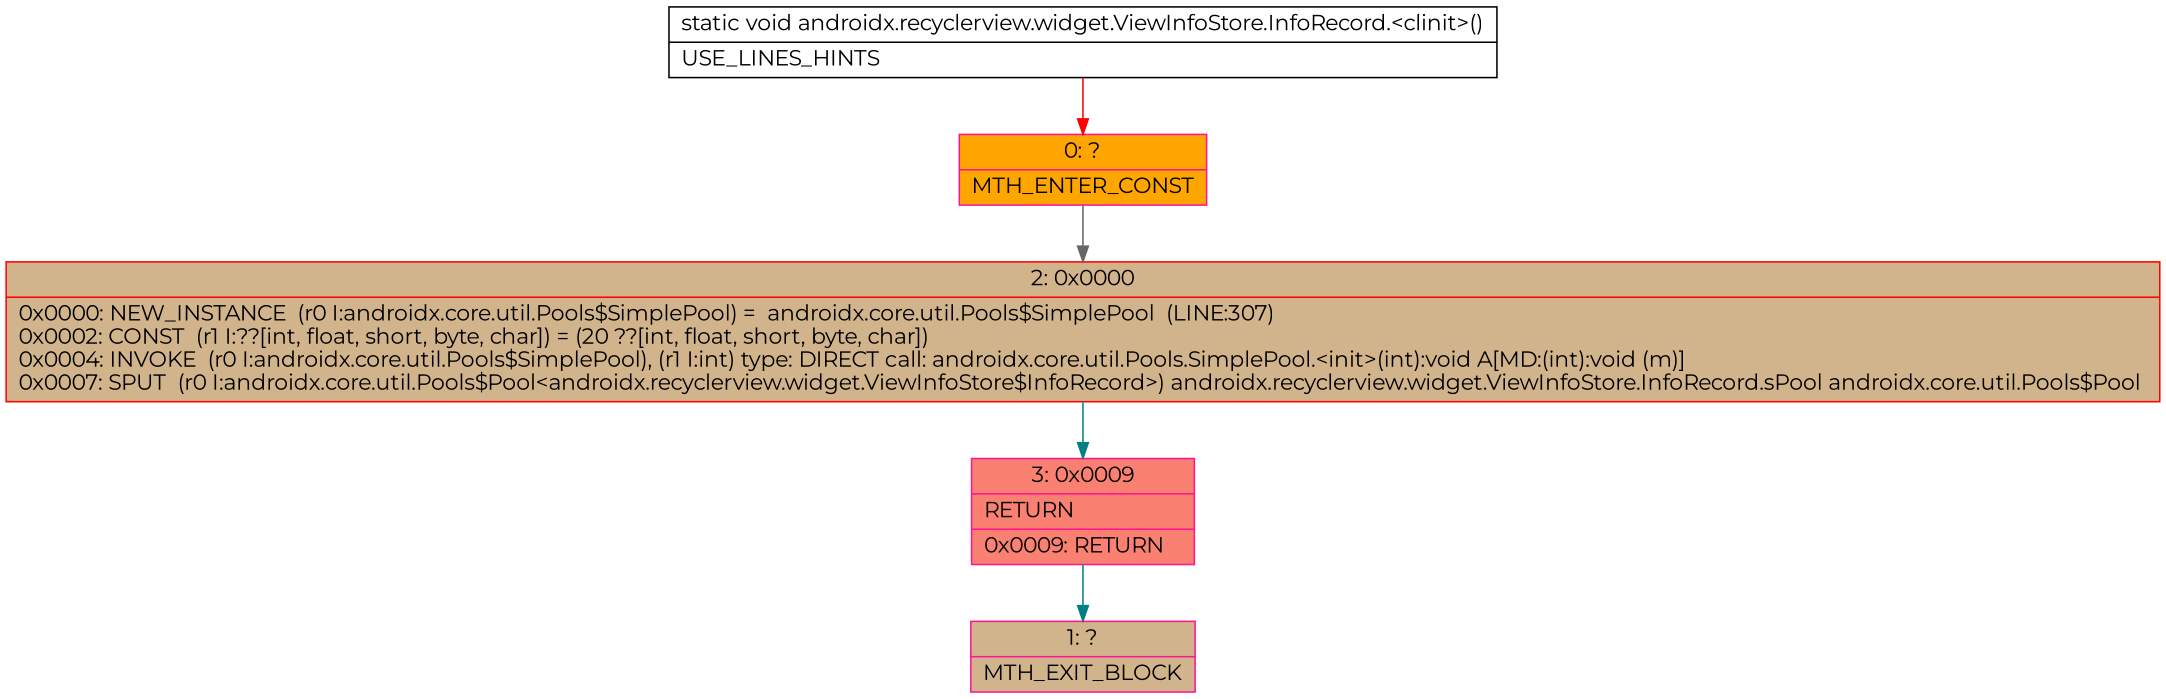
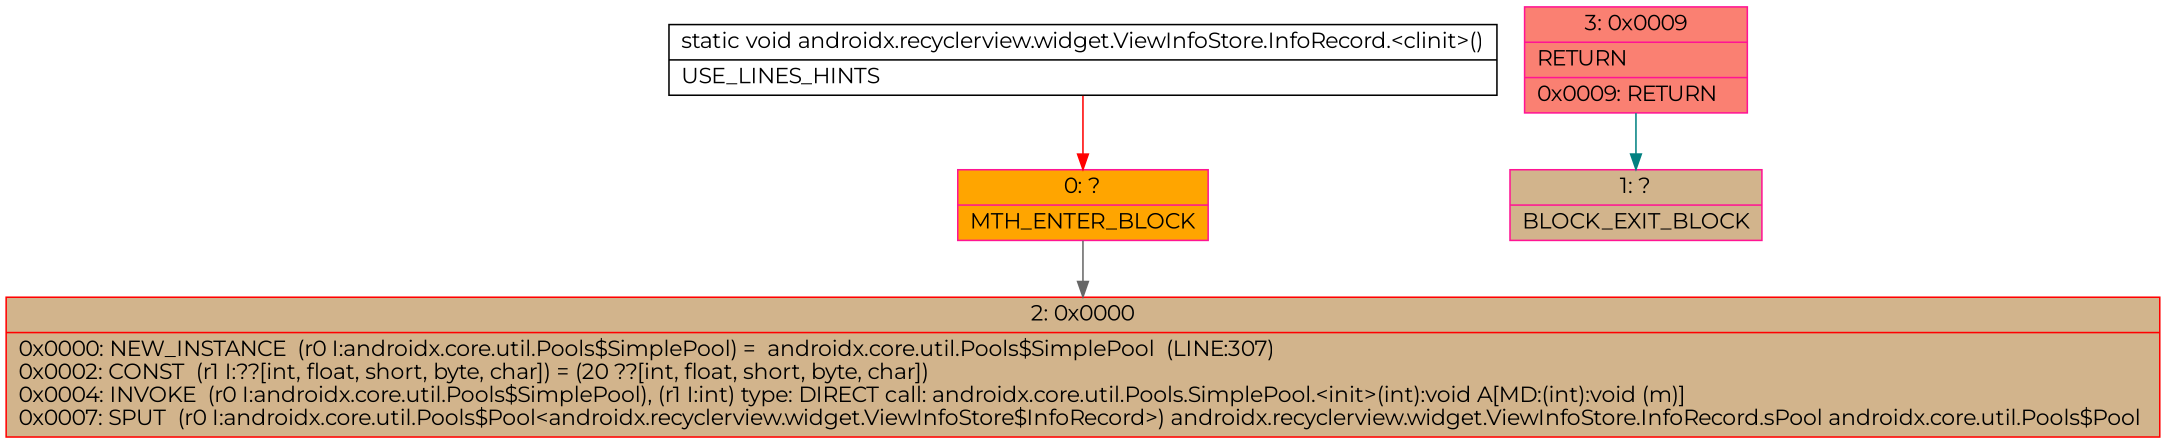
(1083, 187) -> (1083, 222)
(1083, 422) -> none
(1083, 674) -> (1636, 222)
